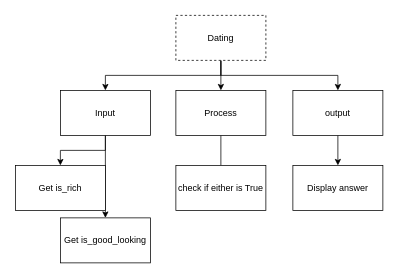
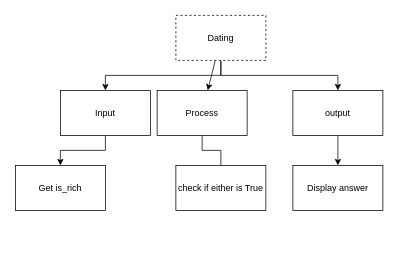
(221, 113) -> (202, 113)
(105, 159) -> none
(105, 240) -> none
